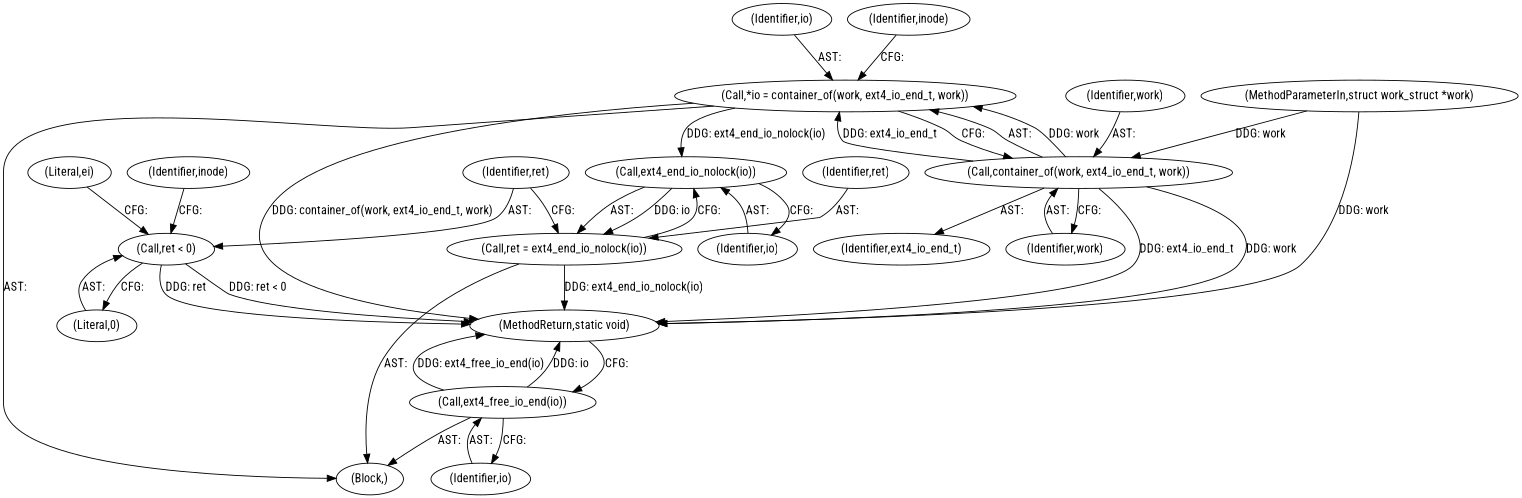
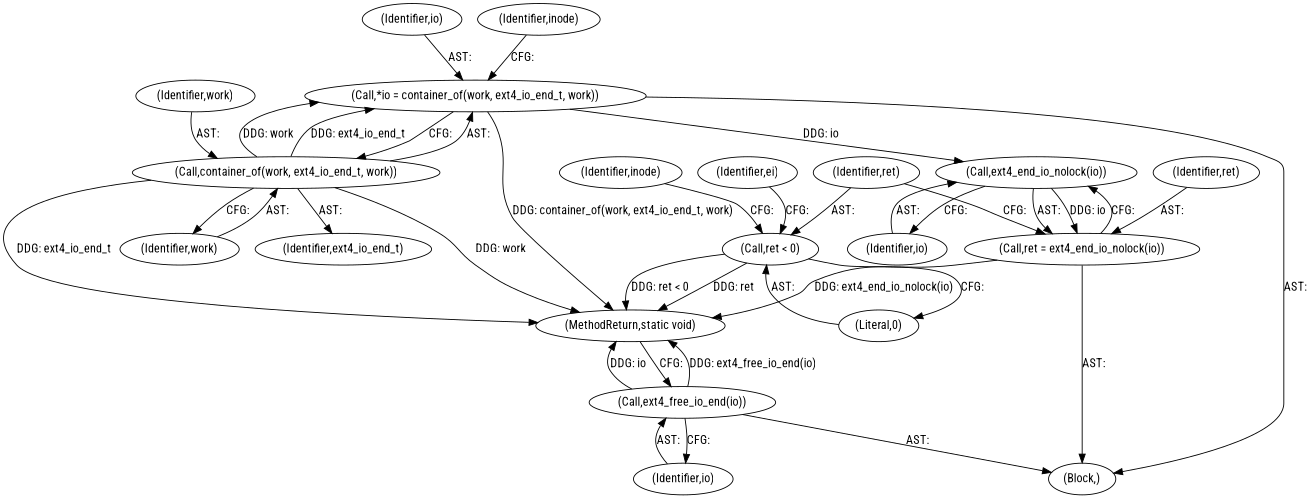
(1360, 96) -> none
(756, 134) -> (821, 134)
(70, 173) -> (748, 173)
